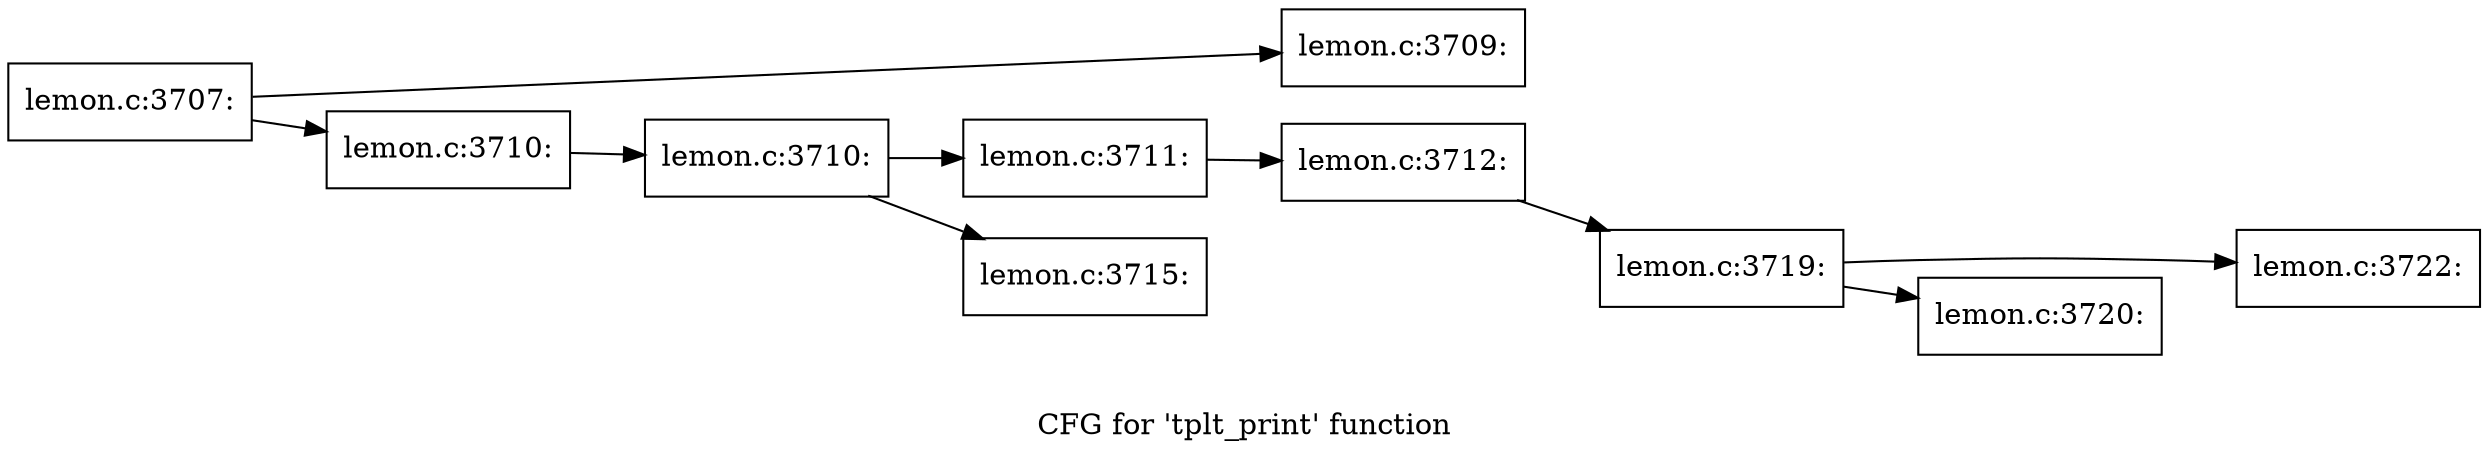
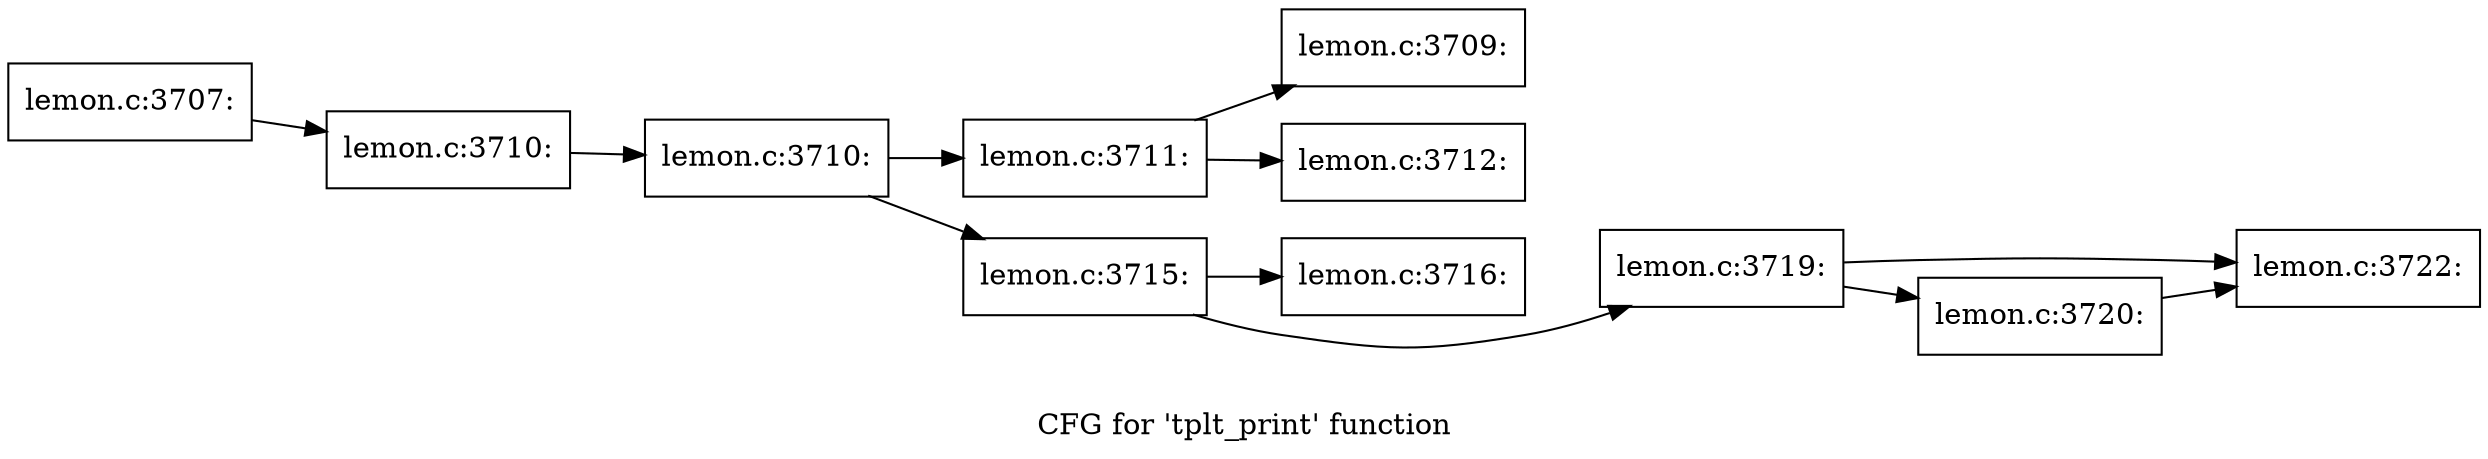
(756, 75) -> (1234, 106)
(1553, 212) -> (1402, 347)
none -> (1403, 277)
none -> (2189, 294)
